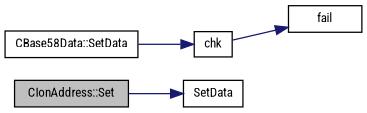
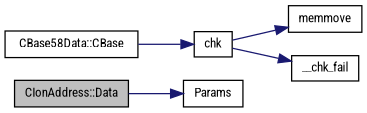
(325, 19) -> (325, 19)
(71, 44) -> (71, 44)
none -> (325, 68)
(71, 94) -> (71, 94)
(213, 94) -> (213, 94)
